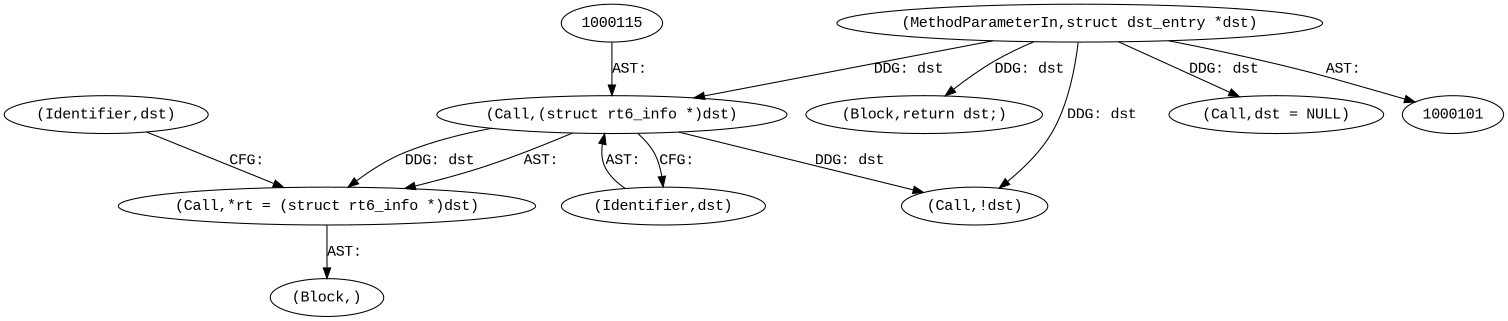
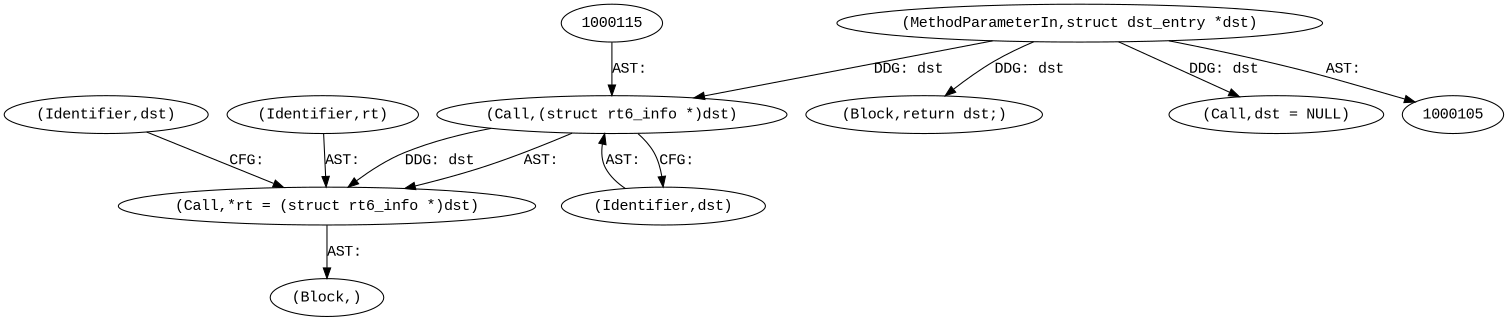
none -> (323, 115)
(1453, 115) -> (1453, 115)
(975, 206) -> none
